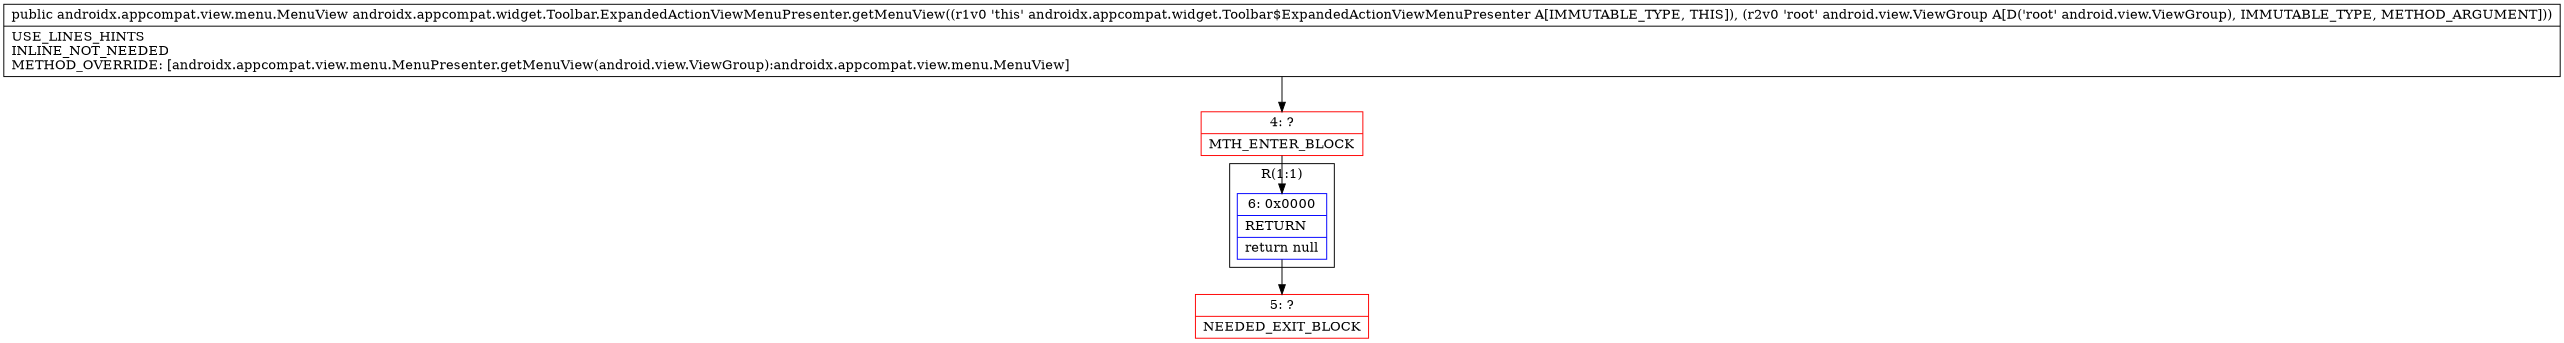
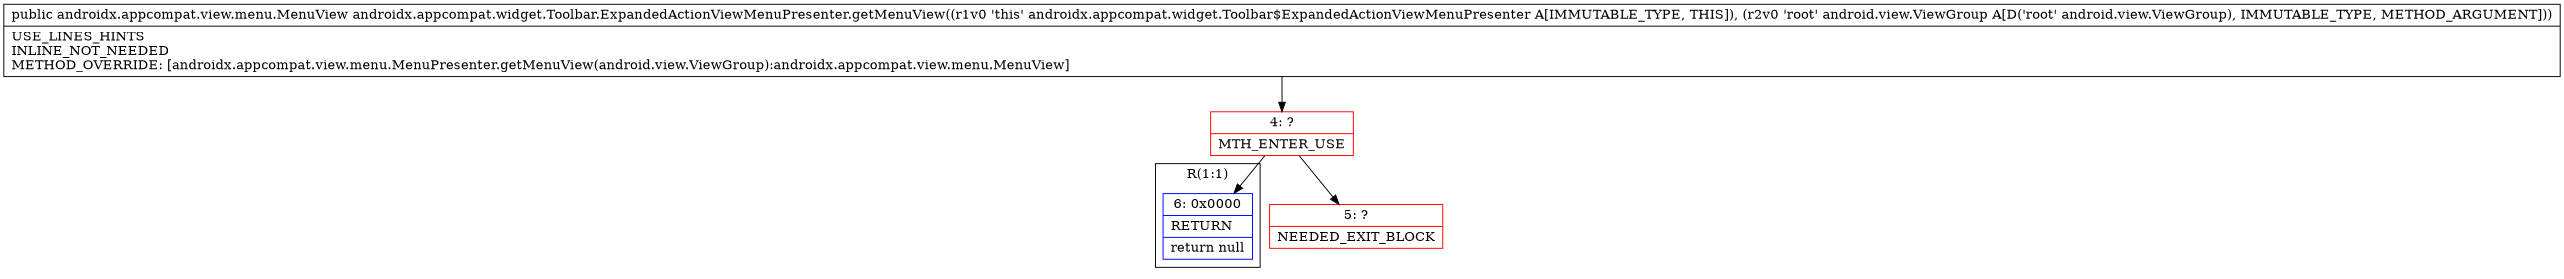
(1282, 144) -> (1282, 144)
(1282, 273) -> (1316, 176)
